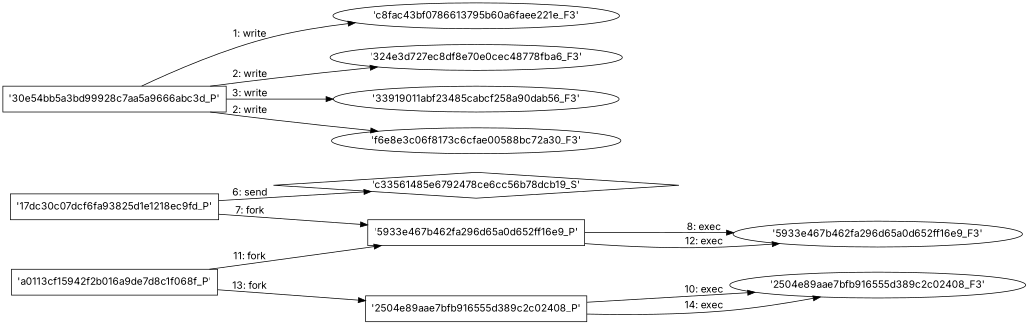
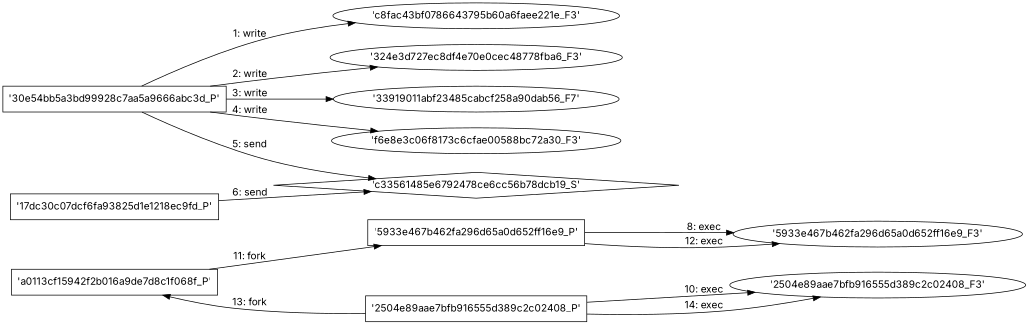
(476, 16) -> (476, 16)
(476, 57) -> (476, 57)
(476, 99) -> (476, 99)
(250, 110) -> (250, 110)
none -> (252, 156)
(290, 219) -> none
(288, 295) -> (267, 311)
